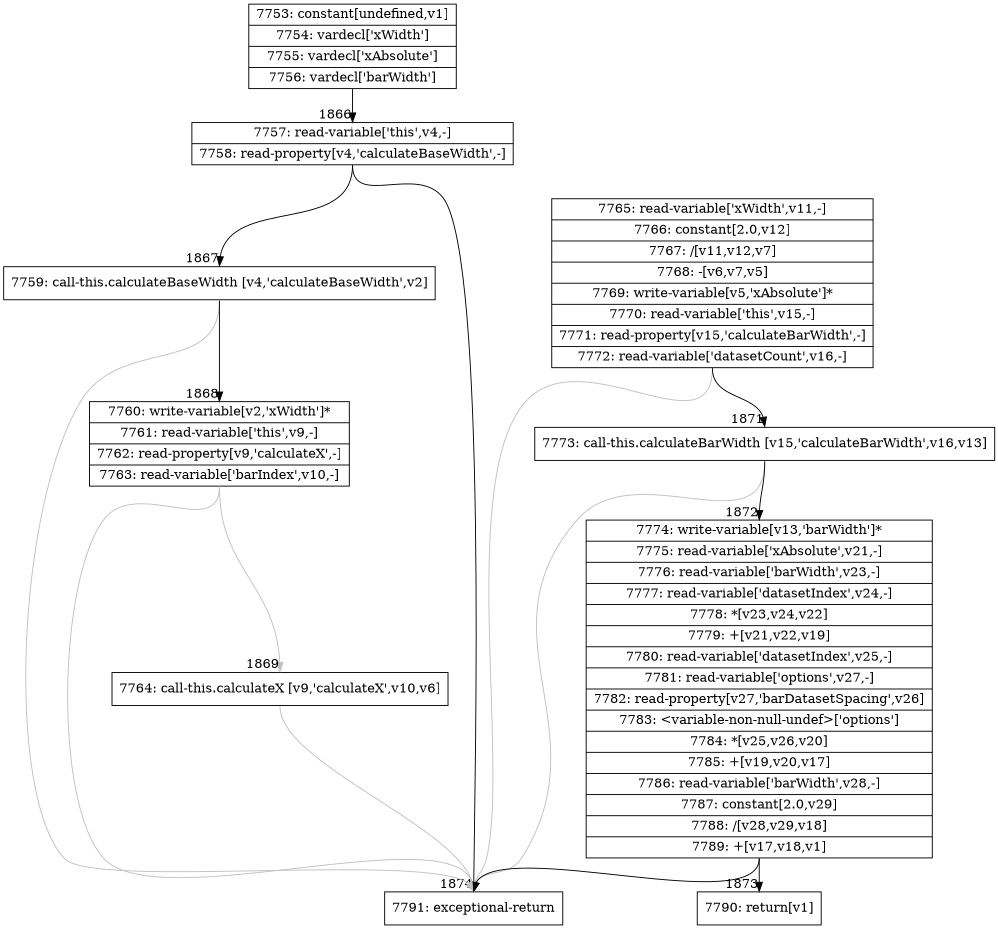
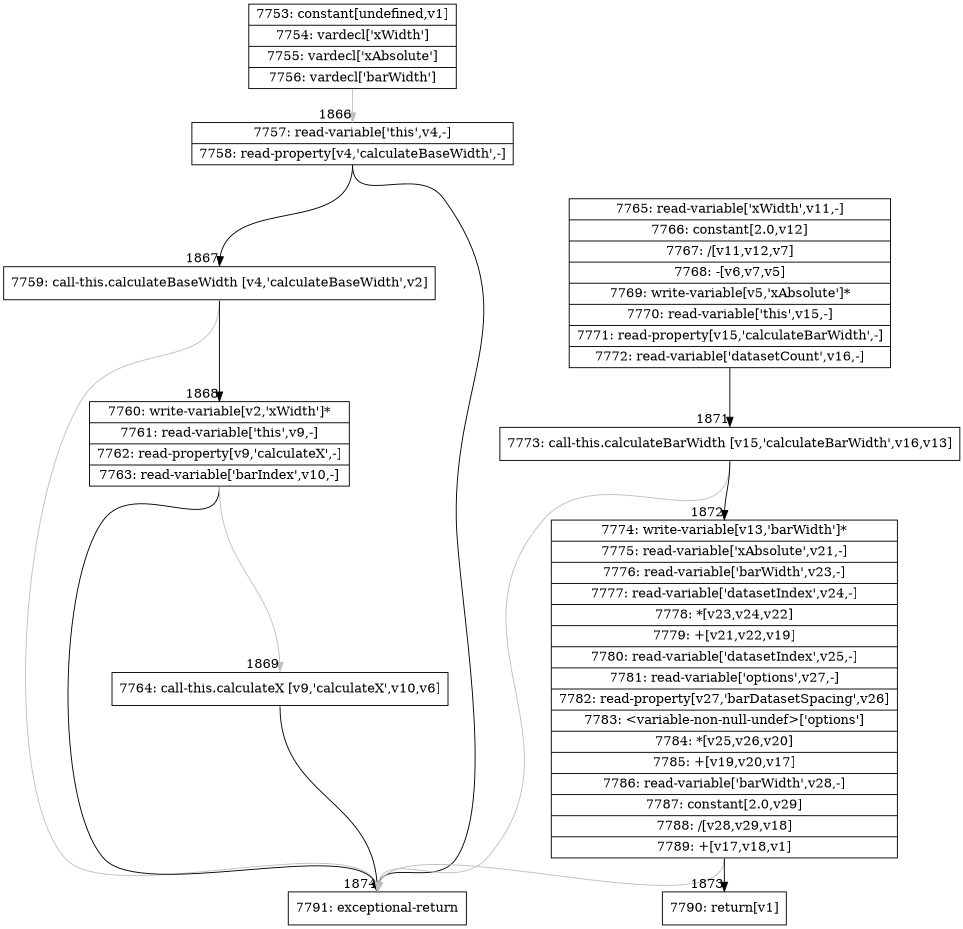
(353, 101) -> (353, 101)
(491, 533) -> none
(373, 796) -> (325, 796)
(82, 811) -> (72, 761)
(621, 875) -> (555, 875)
